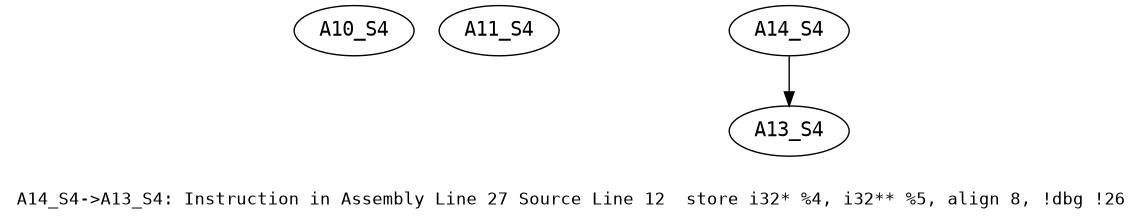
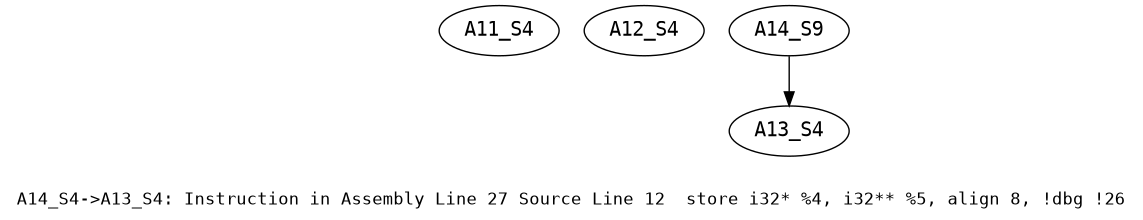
(354, 31) -> none
none -> (644, 31)
(789, 31) -> (789, 31)
